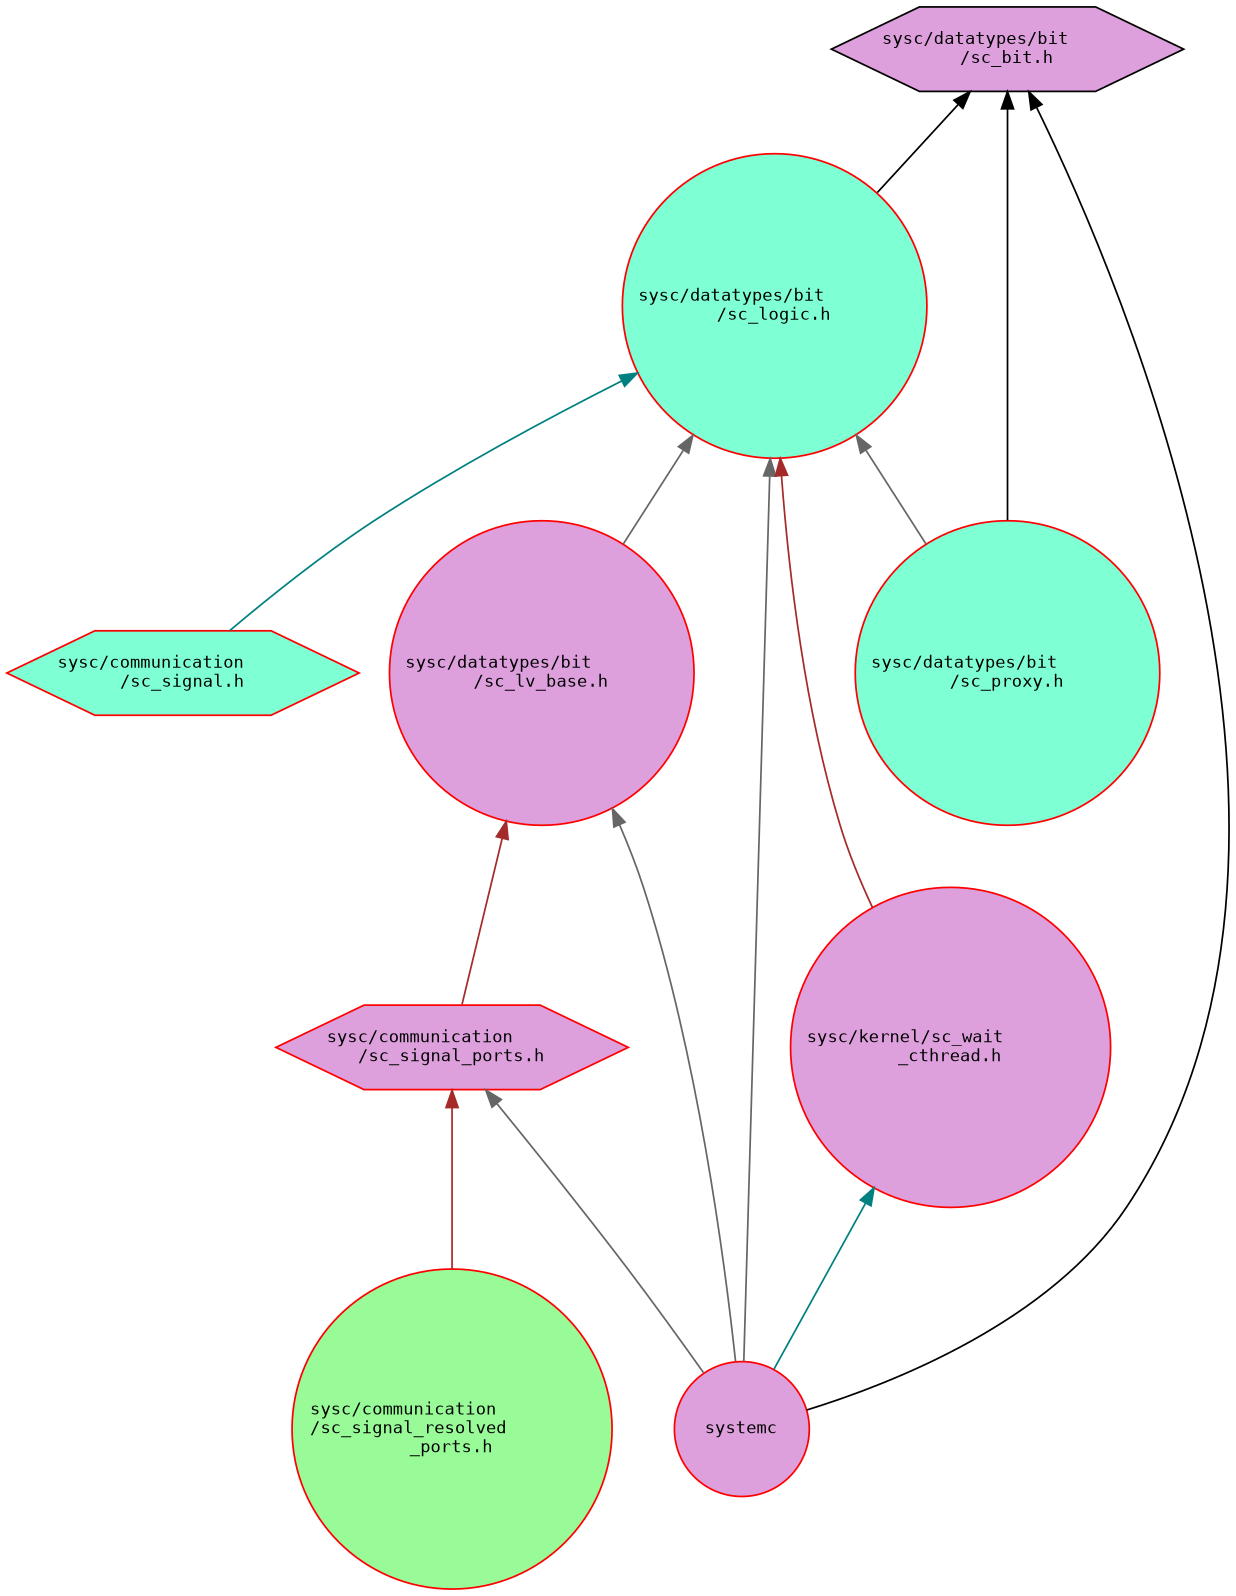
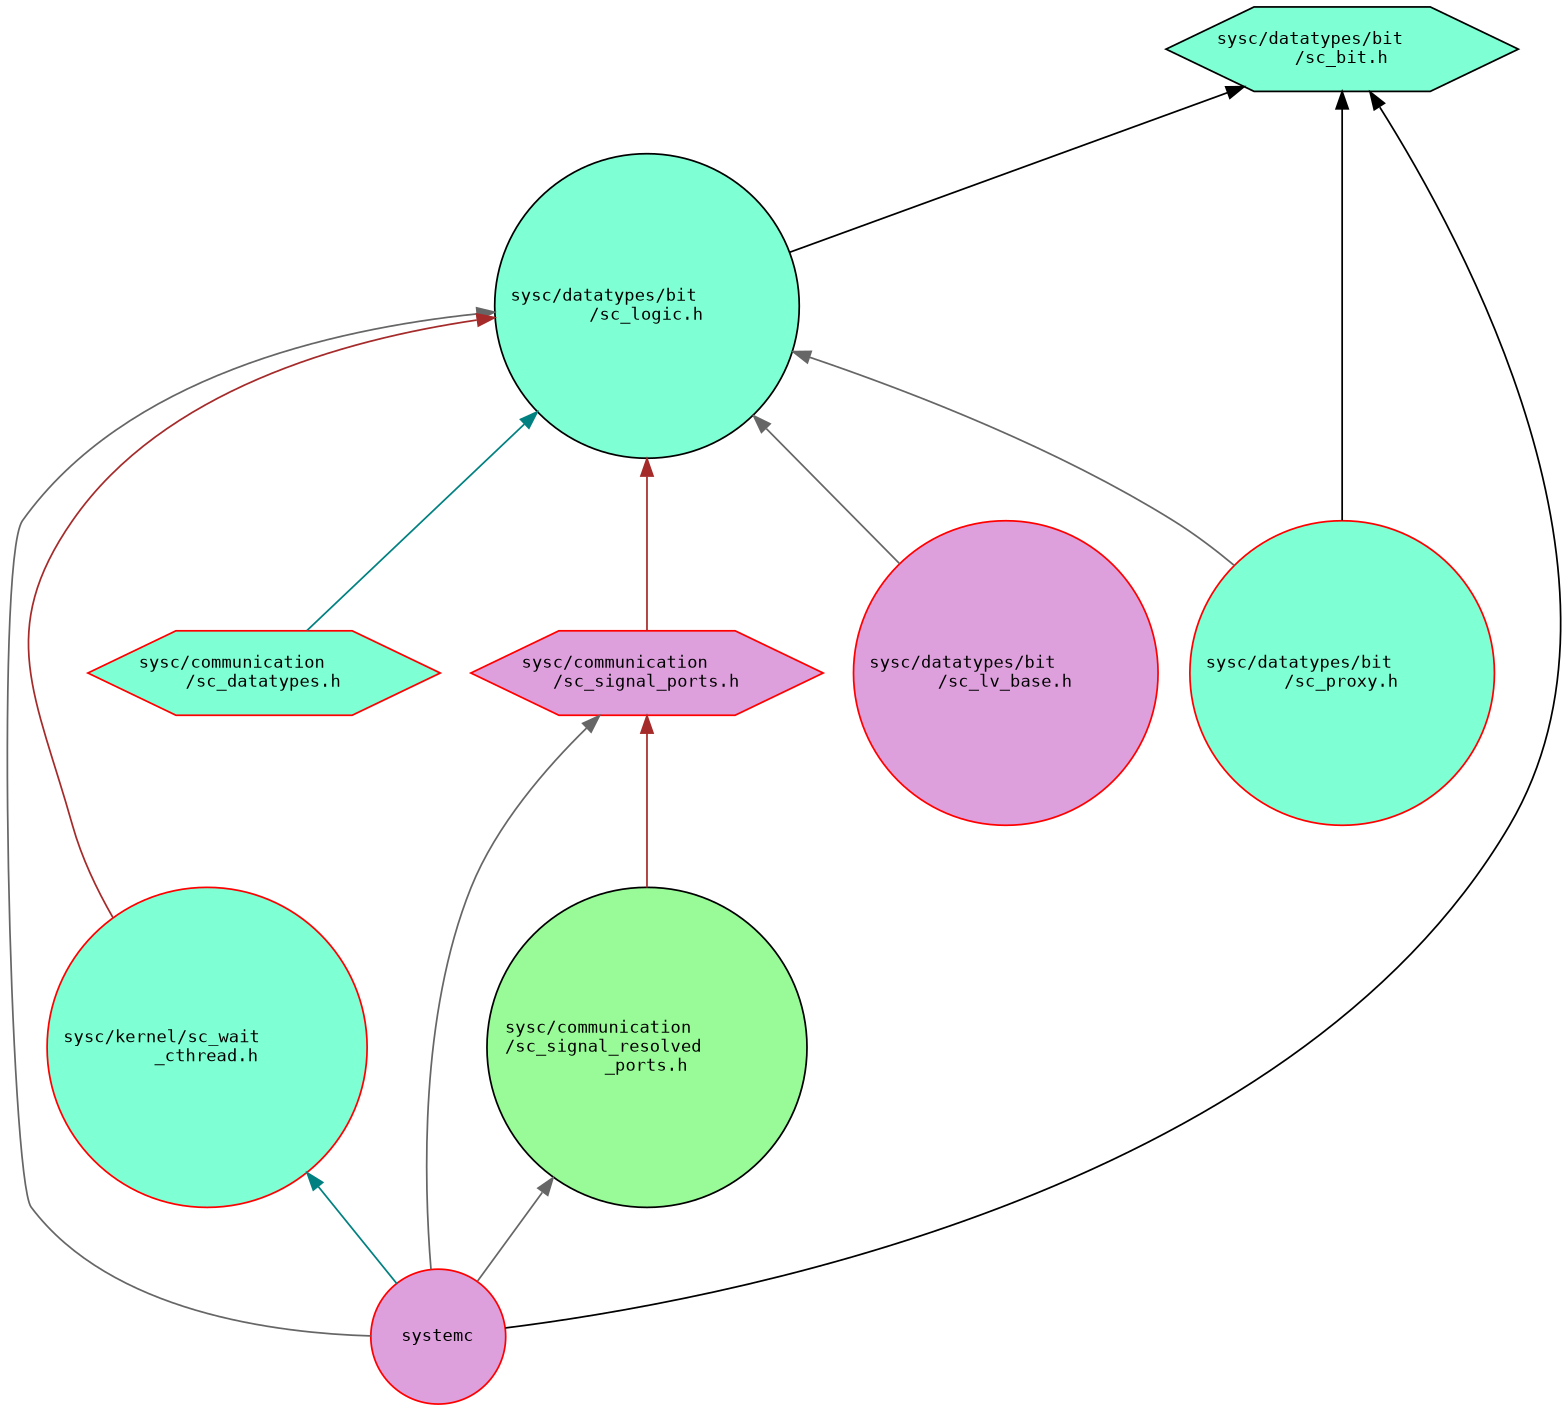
(1008, 49) -> (1342, 49)
(775, 306) -> (647, 306)
(183, 673) -> (264, 673)
(482, 921) -> (647, 553)
(951, 1047) -> (207, 1047)
(694, 1089) -> (510, 1237)
(452, 1429) -> (647, 1047)
